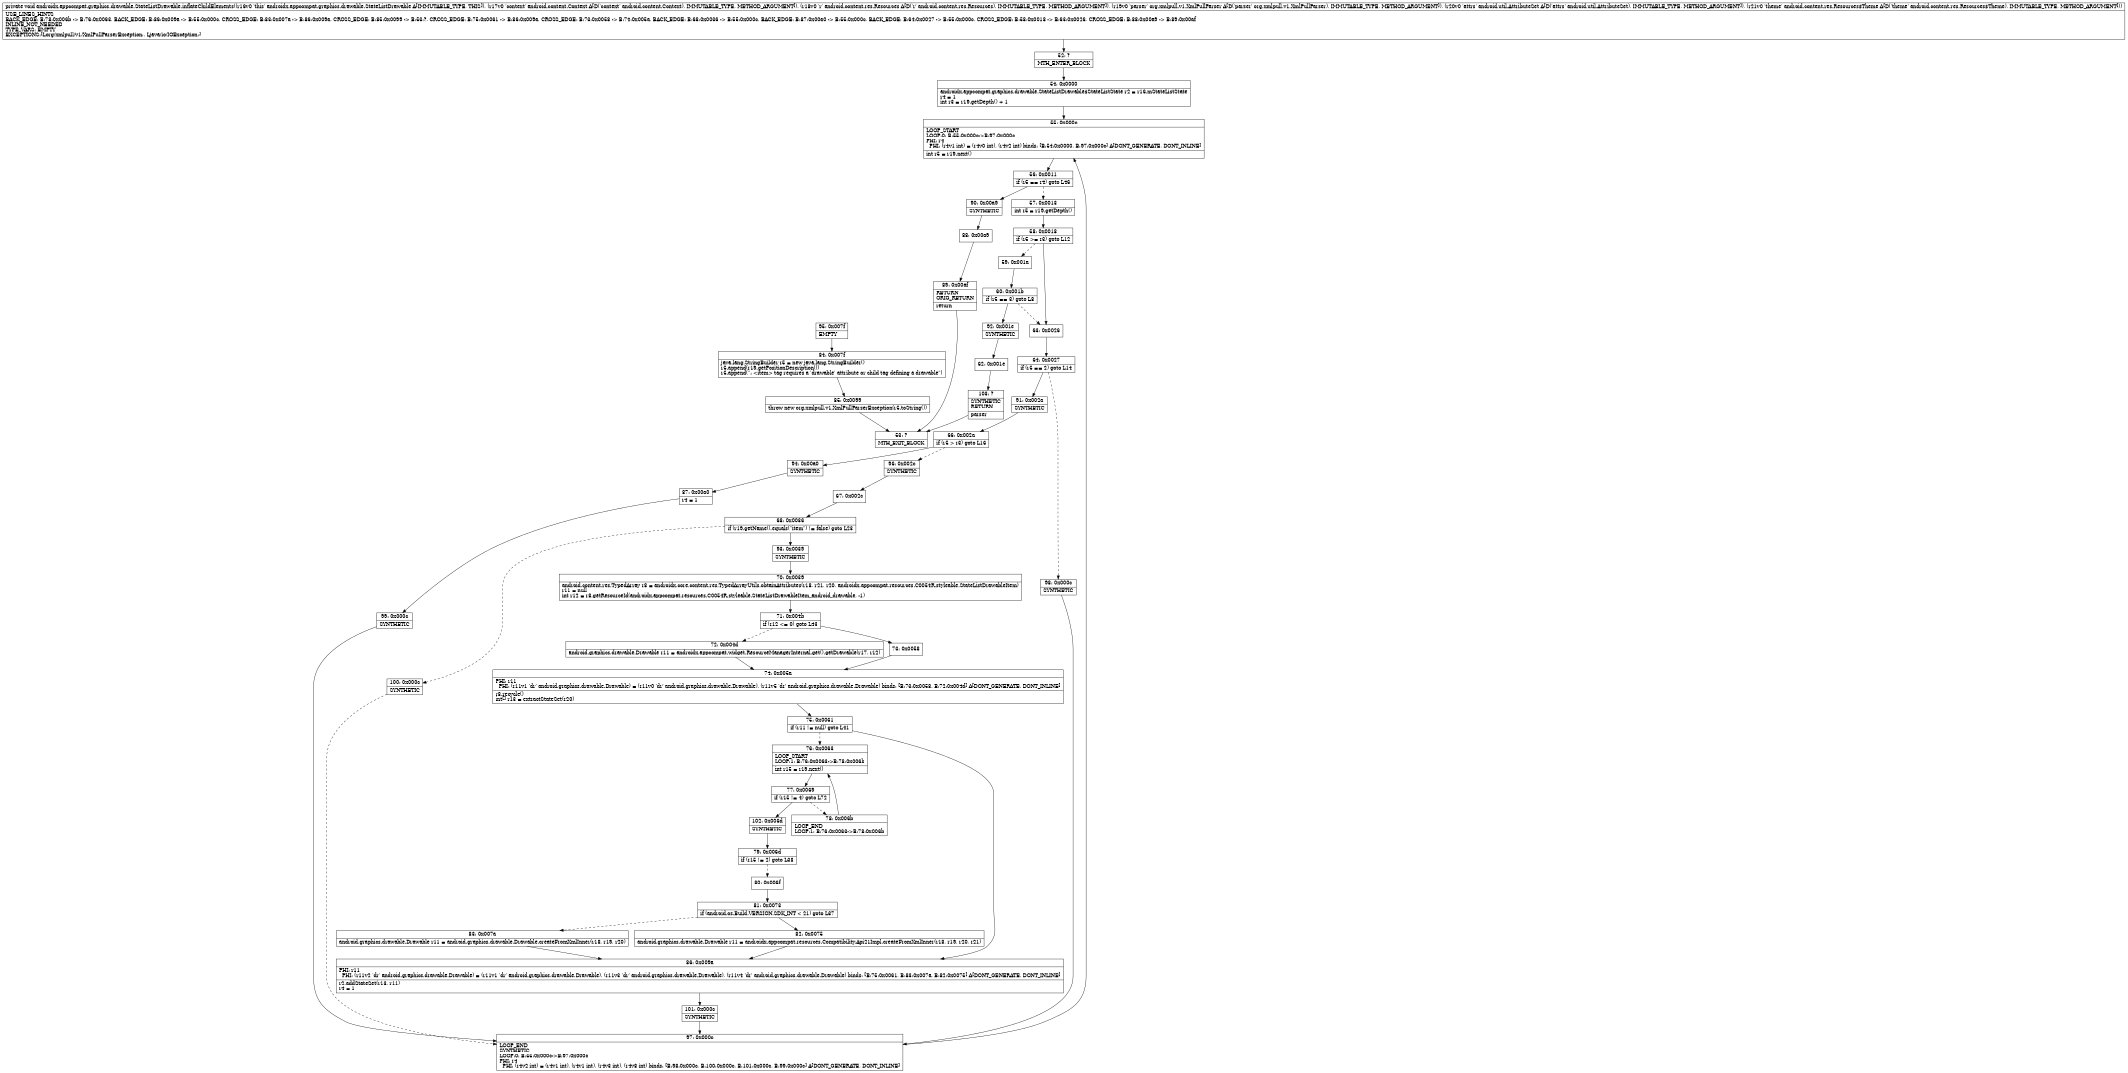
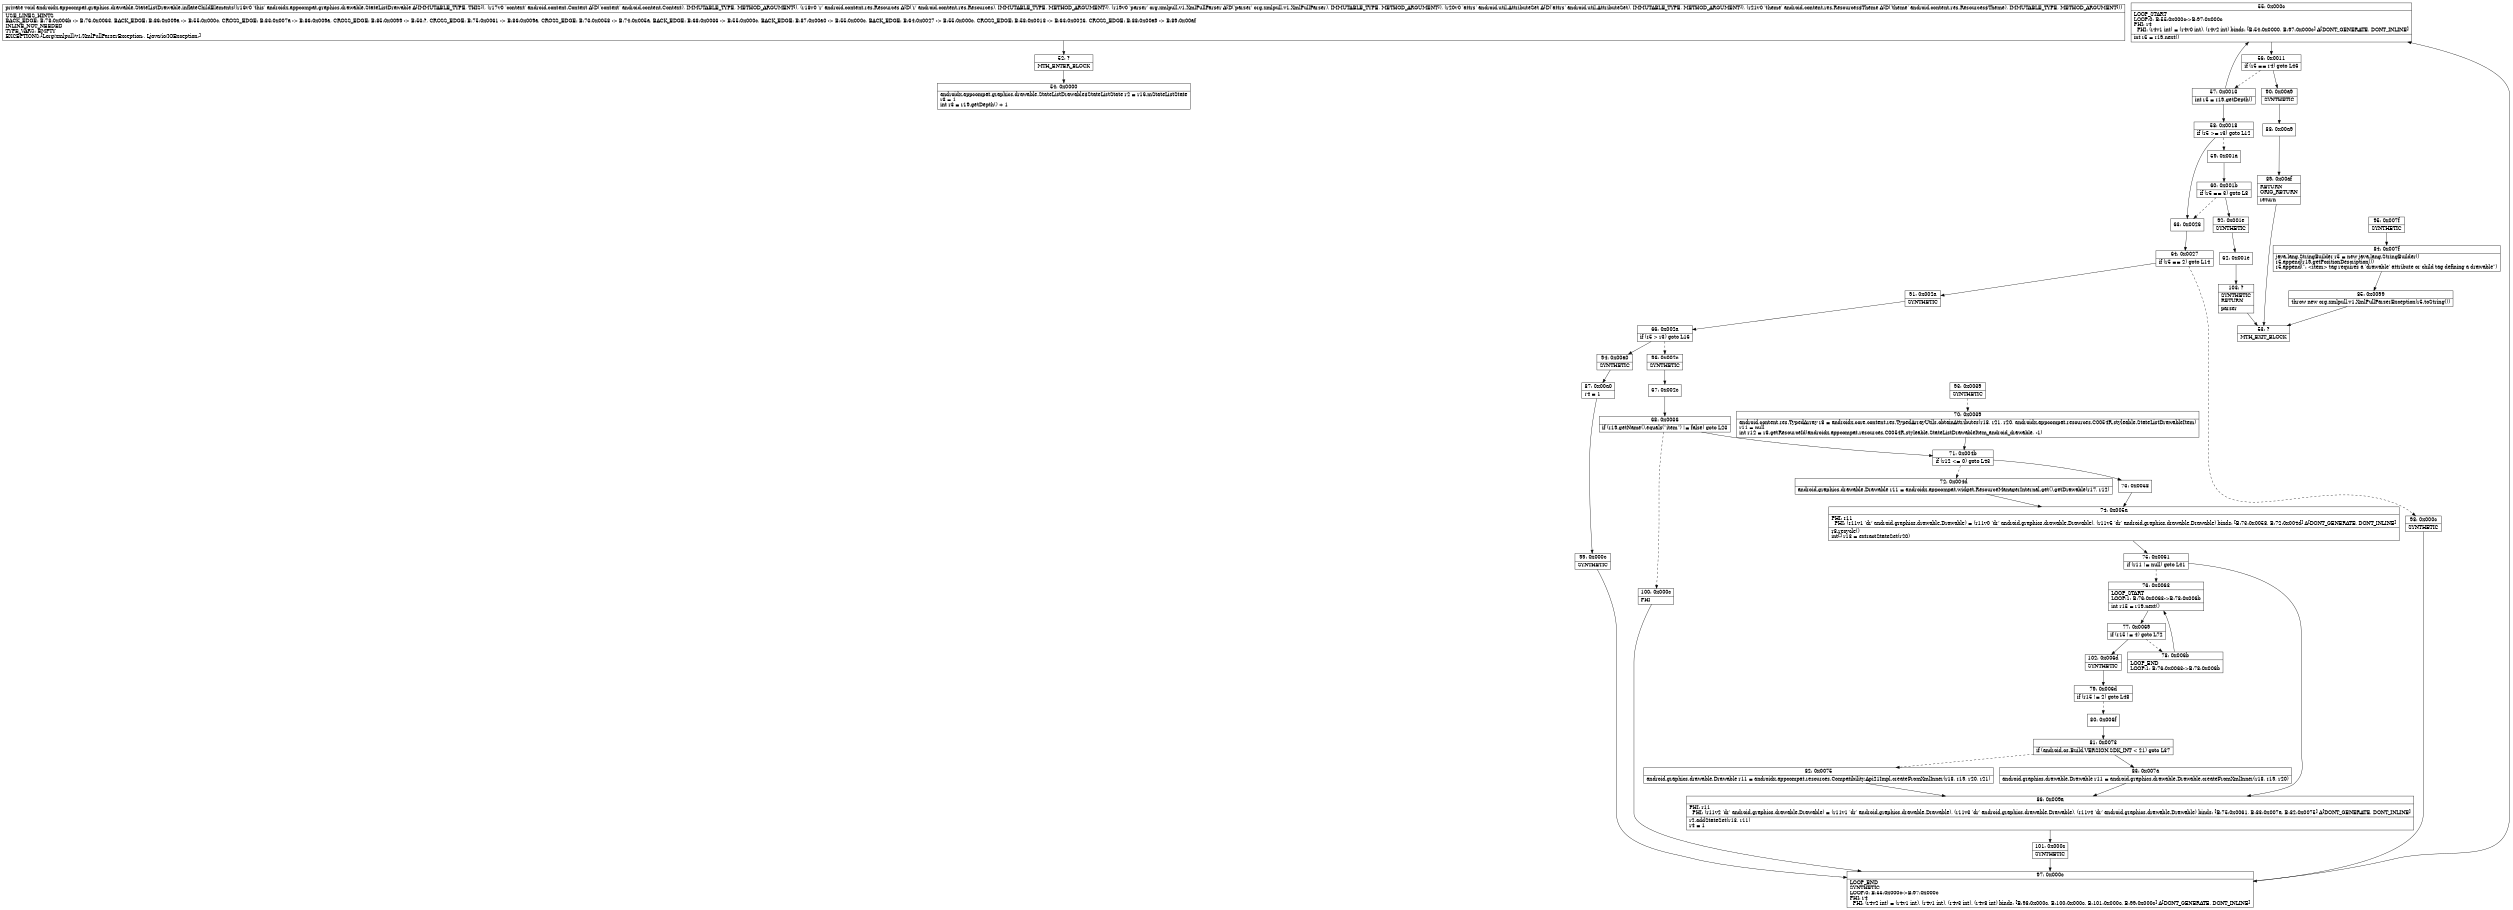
(948, 97) -> (948, 100)
(1064, 111) -> (2233, 65)
(828, 335) -> (2387, 229)
(790, 538) -> (1815, 447)
(790, 566) -> (1968, 403)
(405, 691) -> (1646, 600)
(767, 860) -> (2103, 697)
(327, 916) -> (1640, 823)
(787, 923) -> (1966, 761)
(630, 924) -> (2123, 760)
